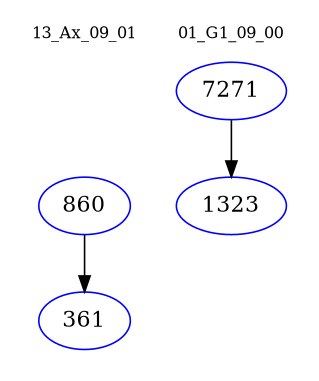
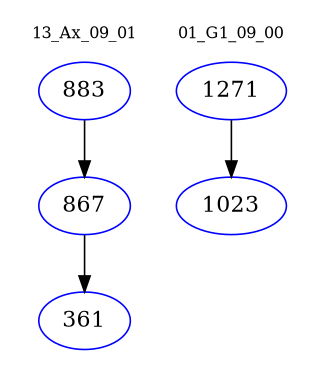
none -> (85, 91)
(231, 91) -> (231, 91)
(85, 206) -> (85, 206)
(231, 206) -> (231, 206)
